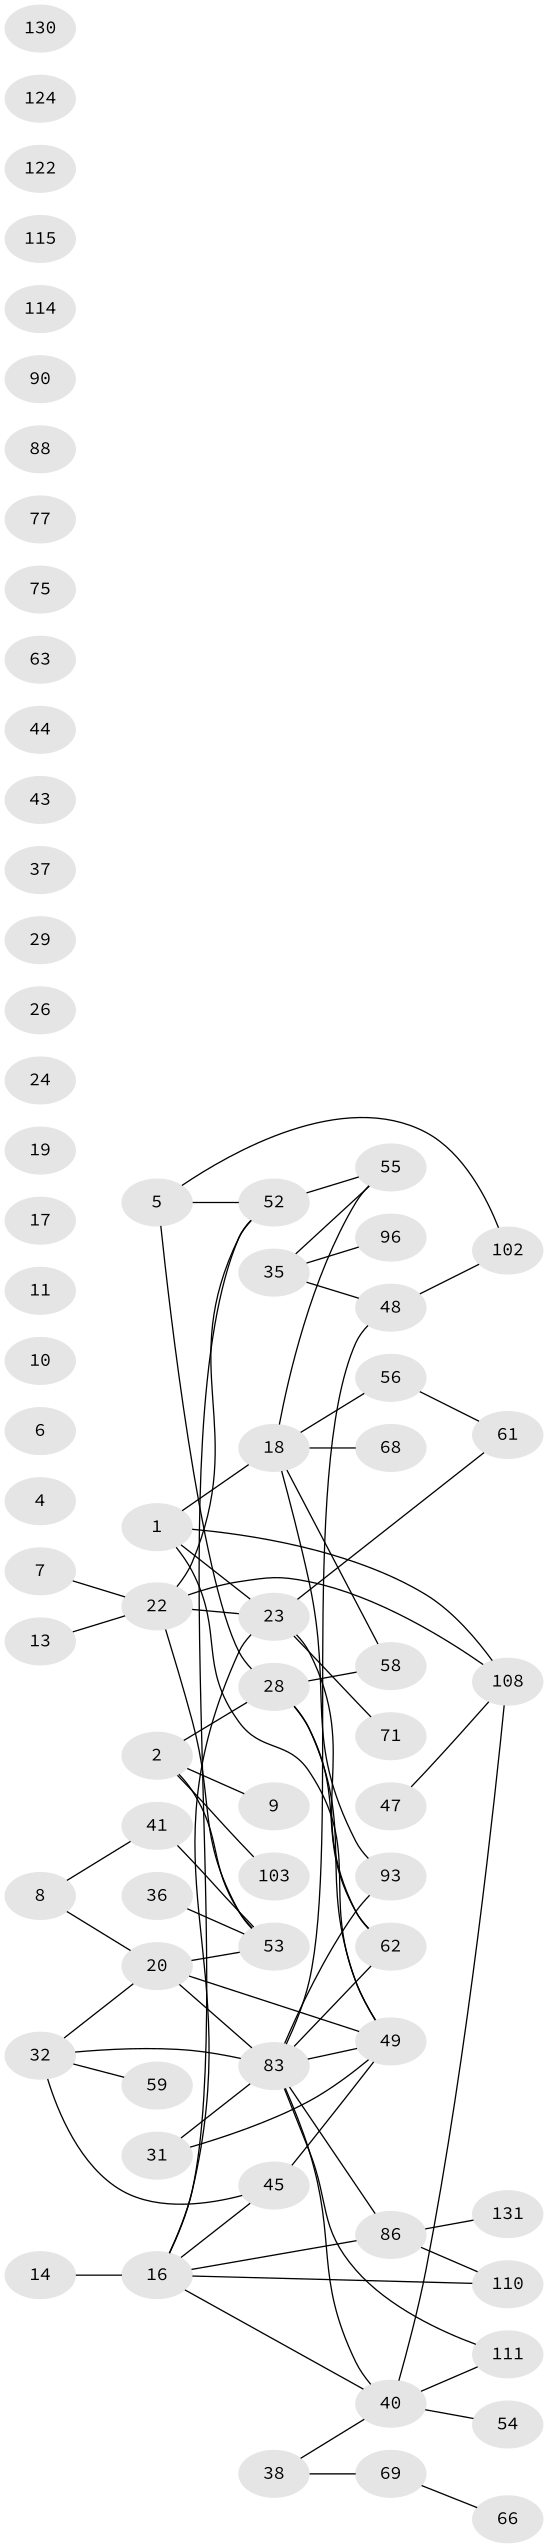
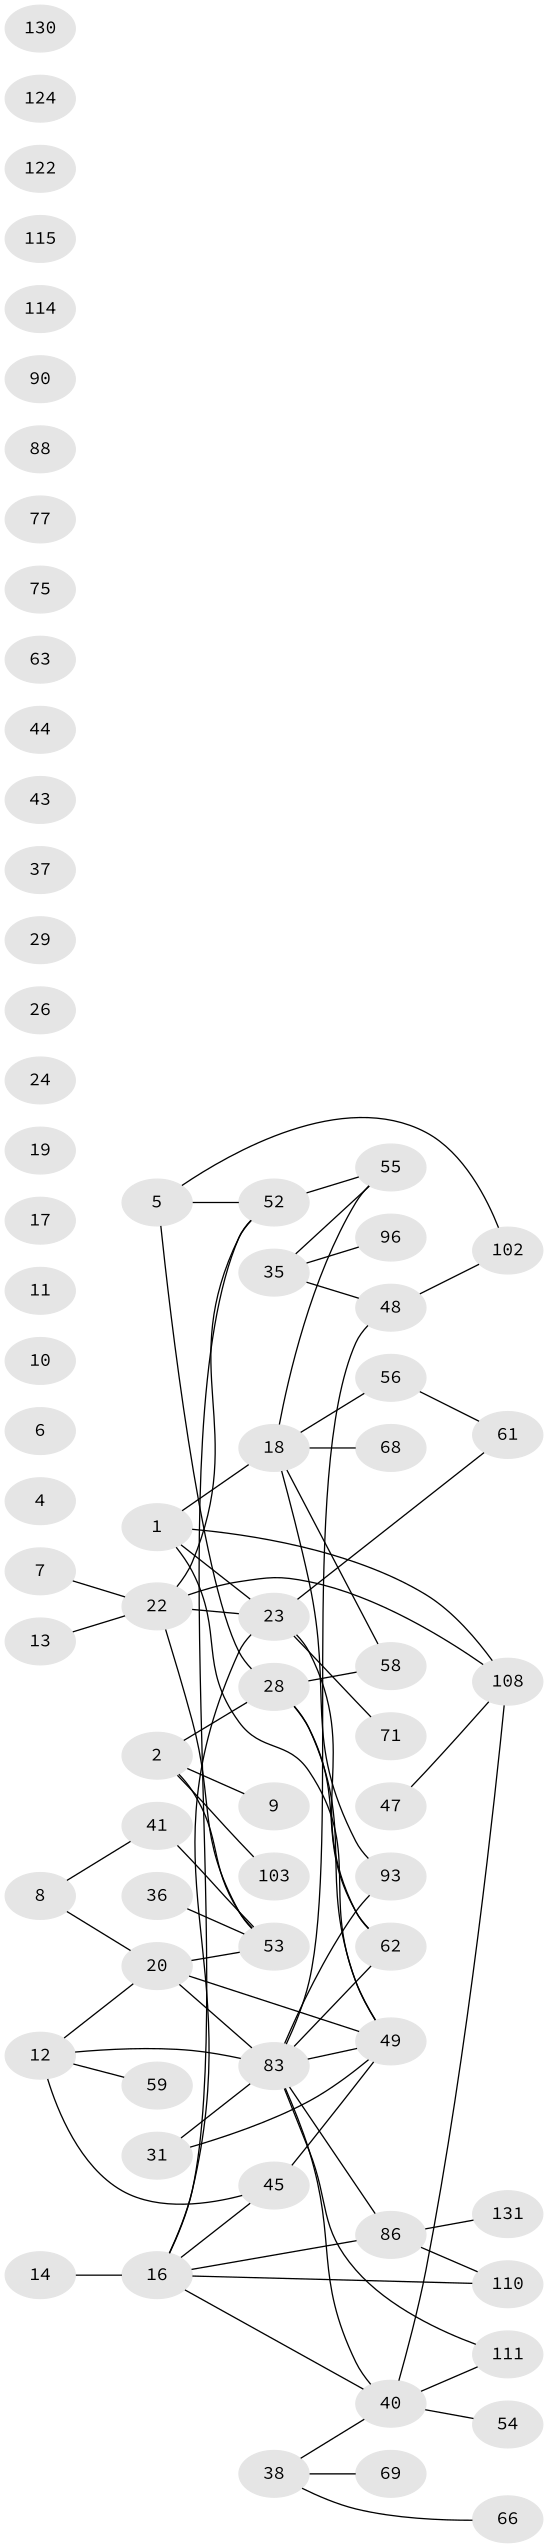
(40, 2056) -> (40, 2056)
(449, 2497) -> (385, 2515)
